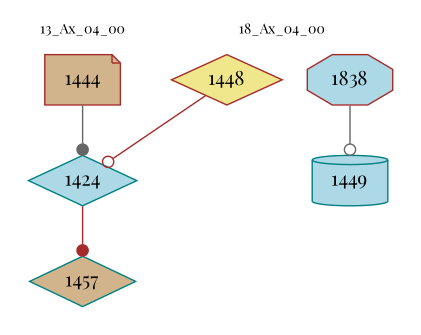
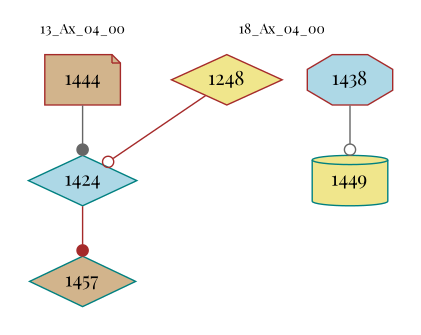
(227, 80) -> (227, 80)
(350, 80) -> (350, 80)
(350, 181) -> (350, 181)
